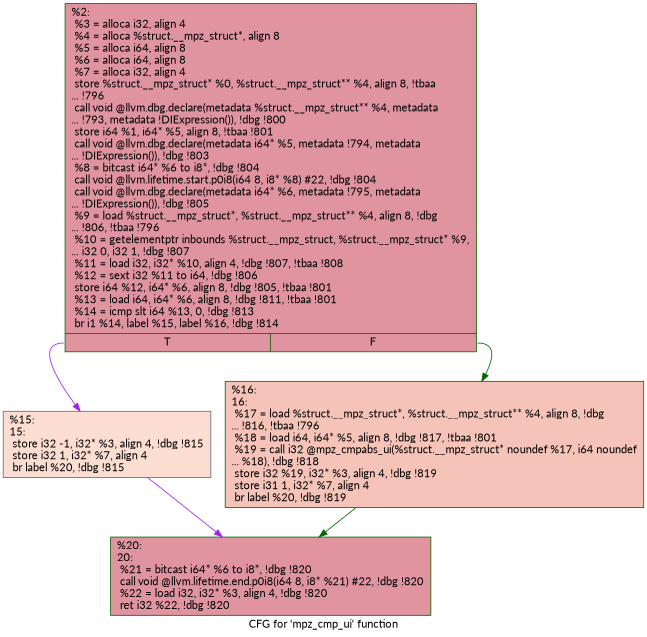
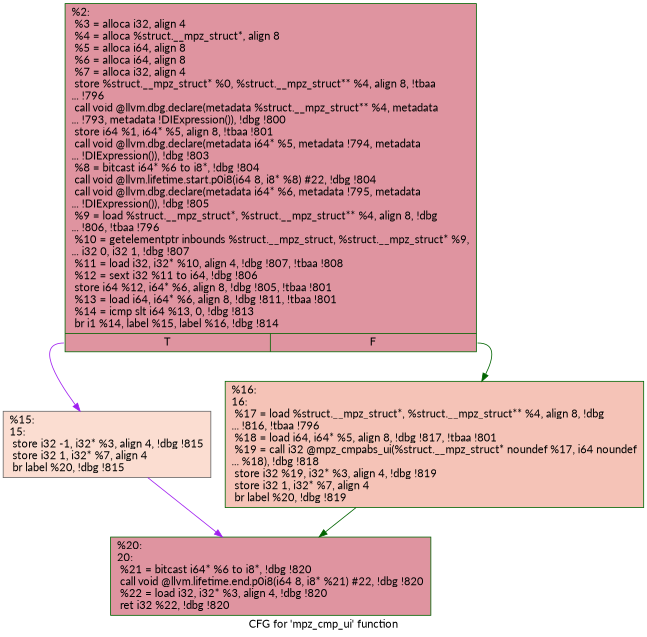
(301, 486) -> (301, 486)
